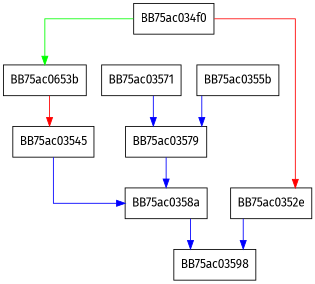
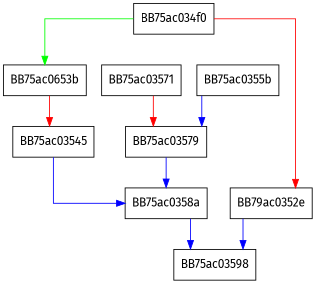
(153, 107) -> (153, 107)
(271, 203) -> (271, 203)
